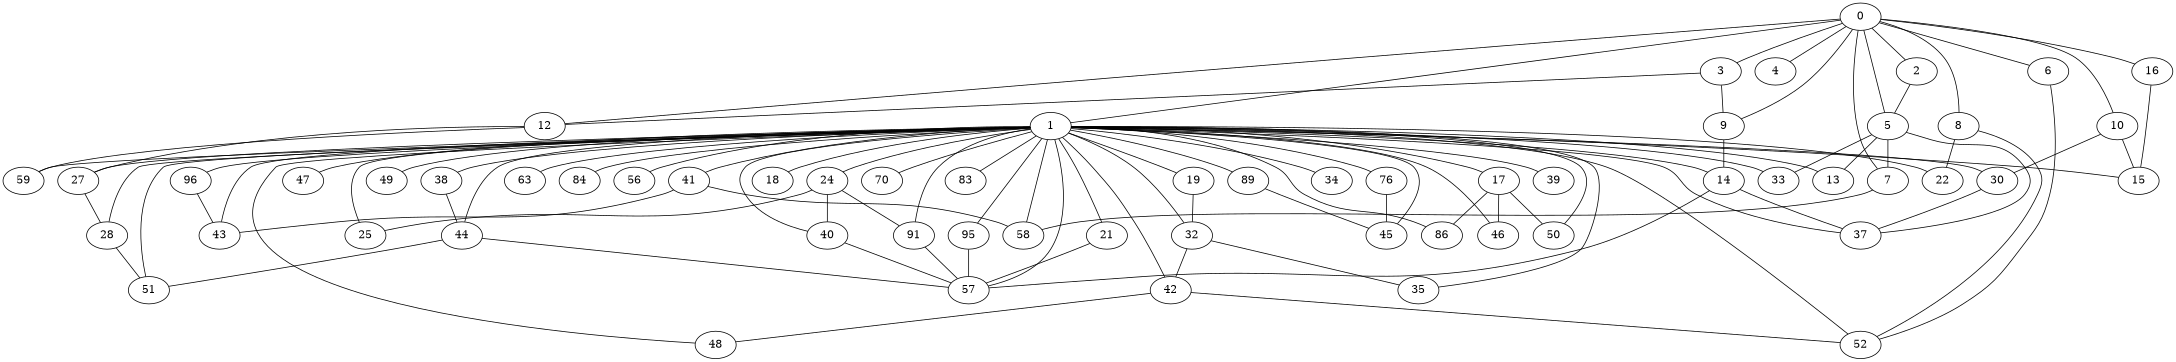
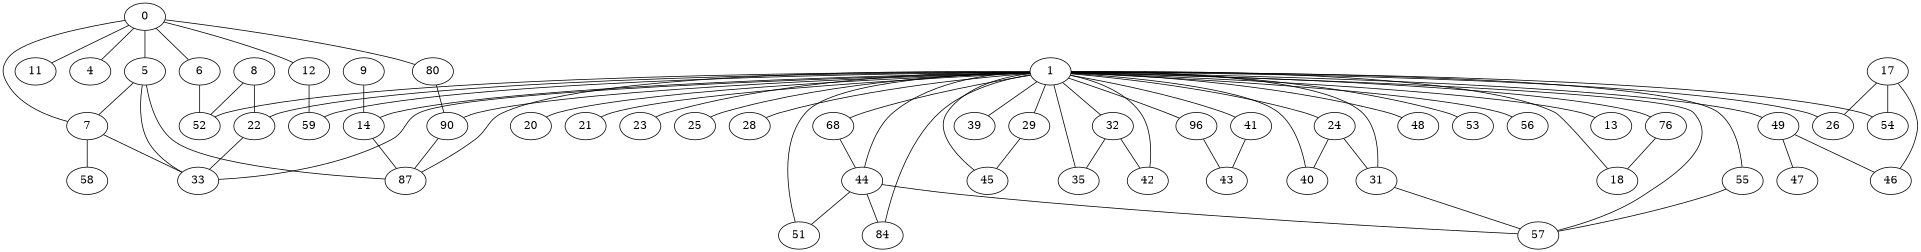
(1938, 51) -> none
(1456, 71) -> none
(1721, 71) -> none
(1917, 71) -> none
(2152, 71) -> (36, 71)
(1805, 84) -> none
(2117, 126) -> (433, 71)
(674, 137) -> (1788, 153)
(1279, 137) -> none
(608, 140) -> none
(1293, 141) -> (1835, 153)
(1869, 146) -> none
none -> (143, 153)
none -> (226, 153)
(78, 181) -> none
(441, 181) -> (833, 126)
(525, 181) -> (1473, 126)
(882, 181) -> (531, 126)
(966, 181) -> (640, 126)
(1037, 181) -> none
(1194, 181) -> none
(1248, 181) -> (1029, 126)
(1332, 181) -> none
(1997, 181) -> (447, 126)
(2139, 181) -> none
(851, 203) -> none
none -> (872, 208)
(1386, 208) -> (1642, 153)
(599, 215) -> none
(914, 236) -> (1376, 181)
(969, 236) -> (1743, 181)
(1442, 236) -> (1833, 126)
(1554, 236) -> (1888, 126)
(1861, 236) -> (406, 181)
(1049, 260) -> none
(128, 263) -> none
(898, 263) -> none
(1338, 275) -> none
(943, 318) -> none
(1516, 318) -> none
